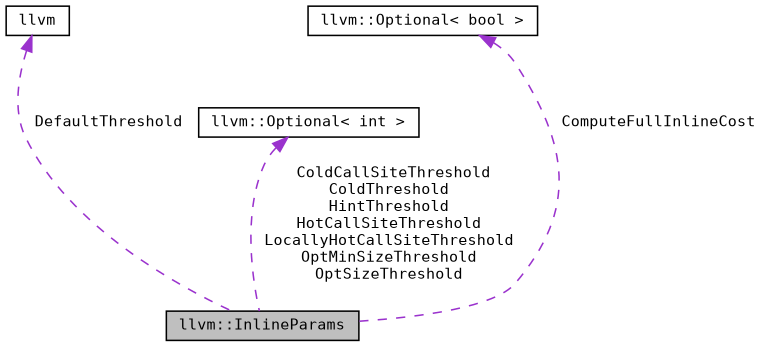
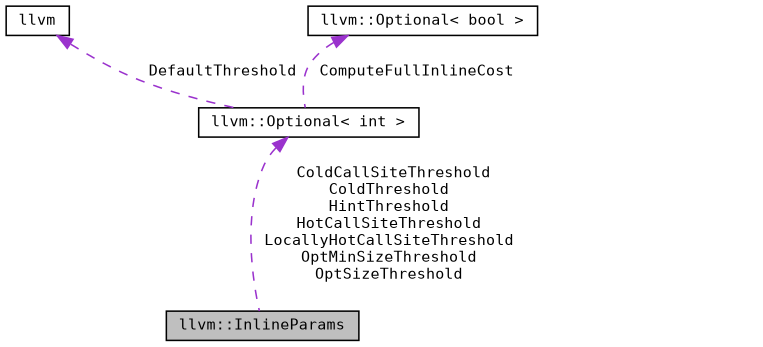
(81, 211) -> (150, 84)
(545, 238) -> (307, 69)
